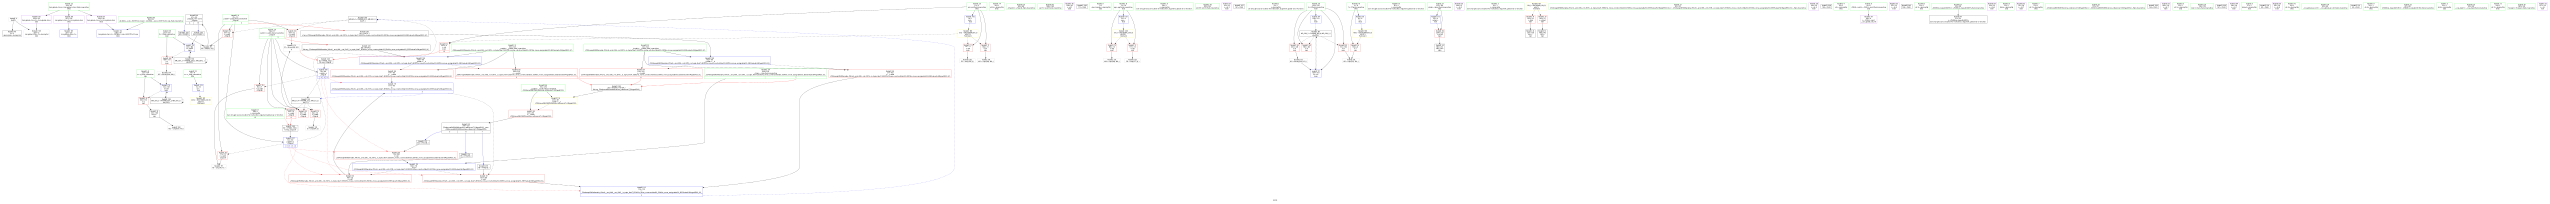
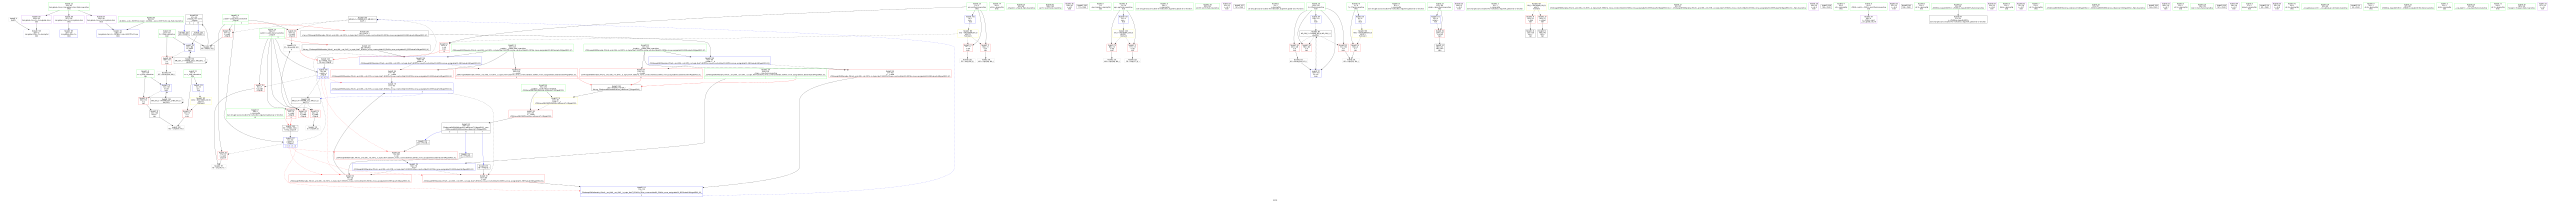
(12, 34) -> none
none -> (187, 114)
